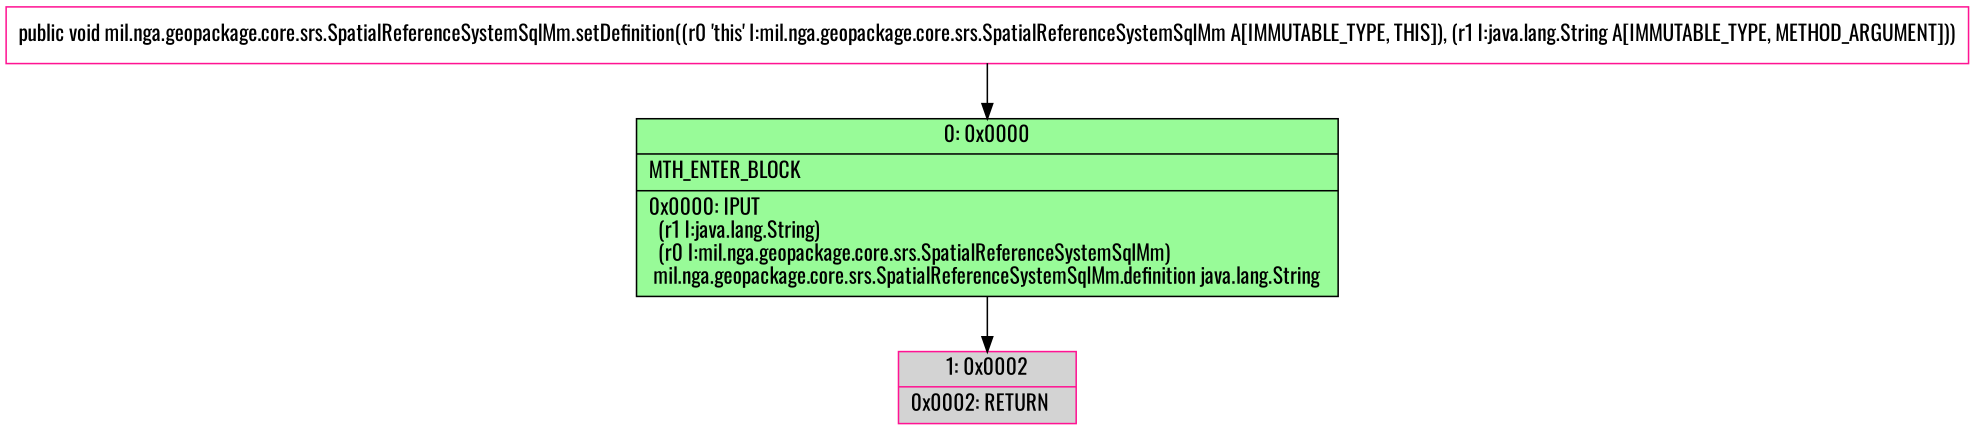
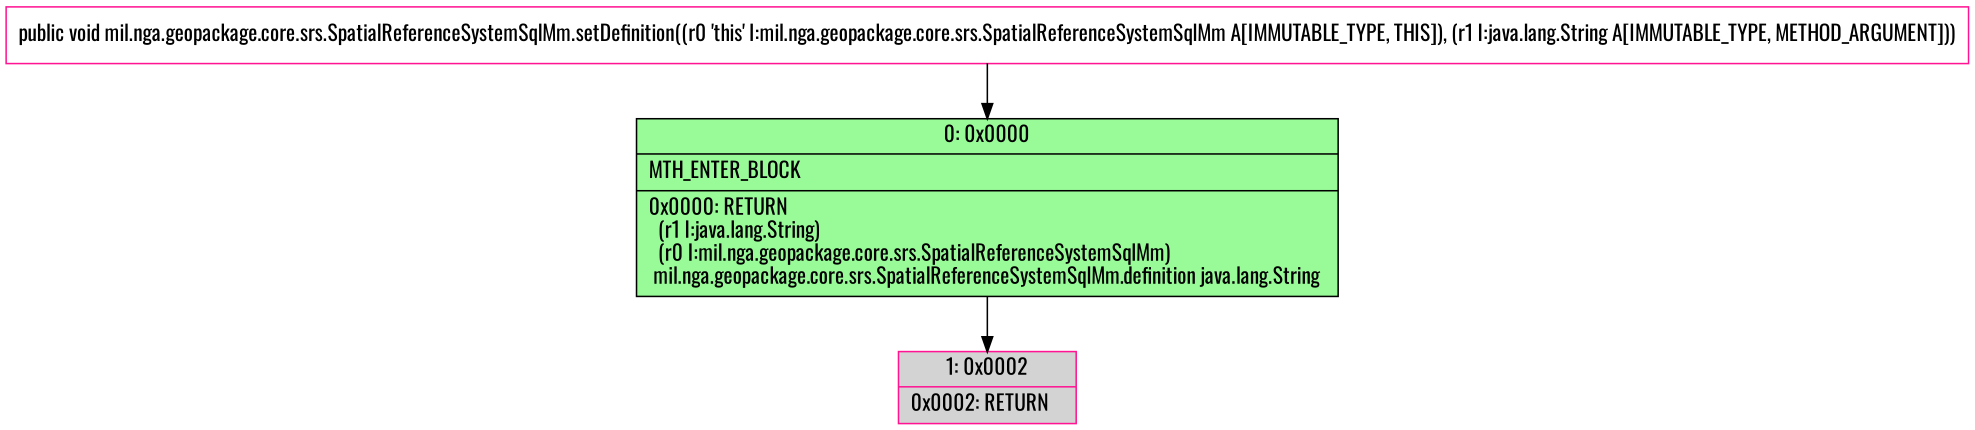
(709, 208) -> (723, 208)
